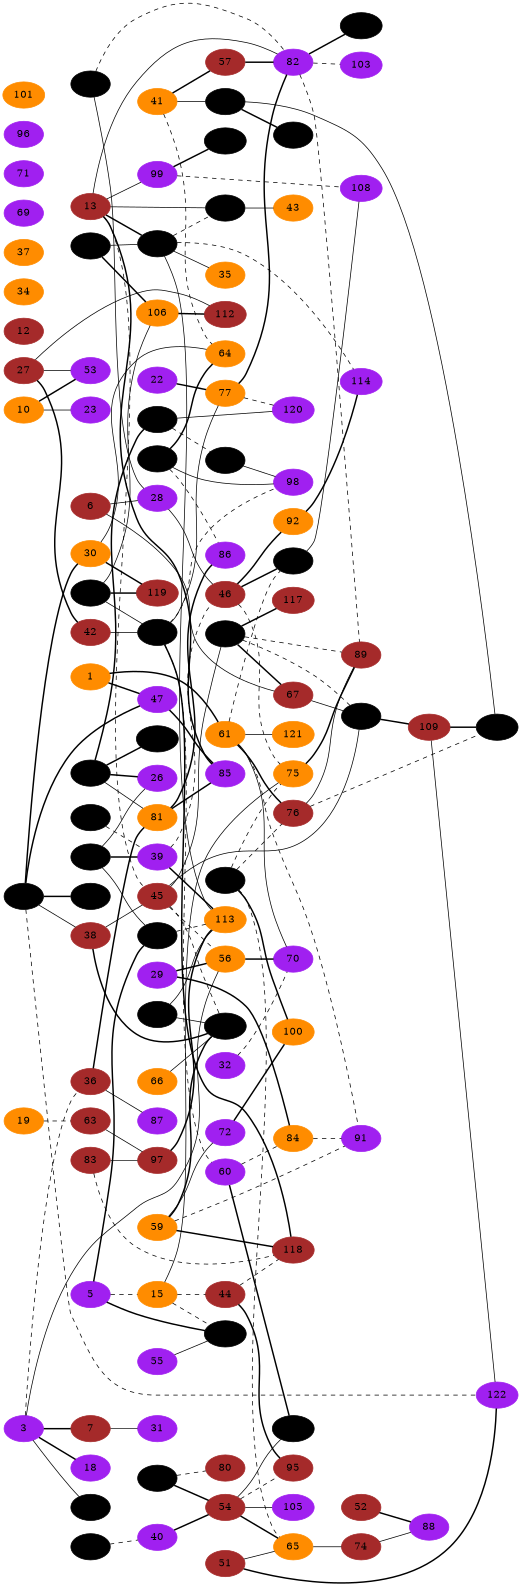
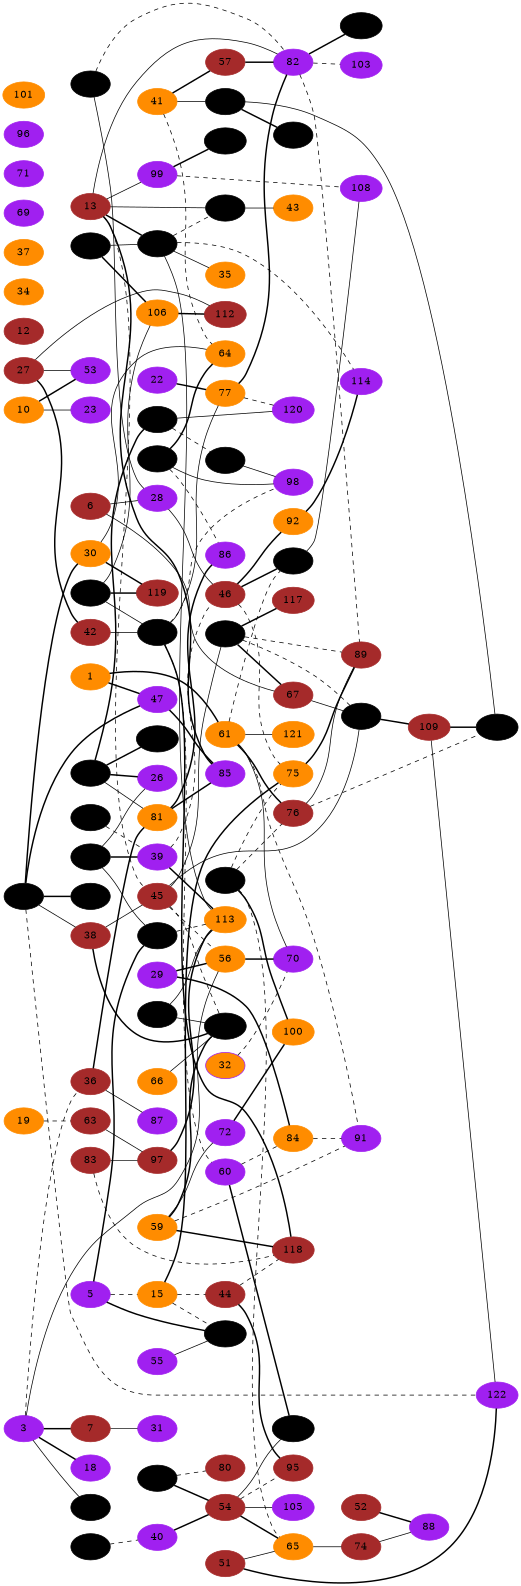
(225, 1066) -> (225, 1066)
(186, 1098) -> (186, 1098)
